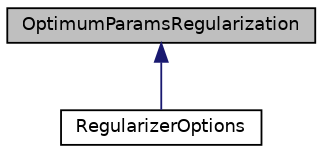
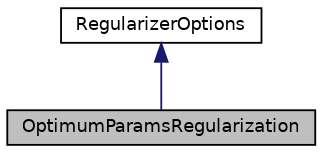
(161, 86) -> (161, 86)
